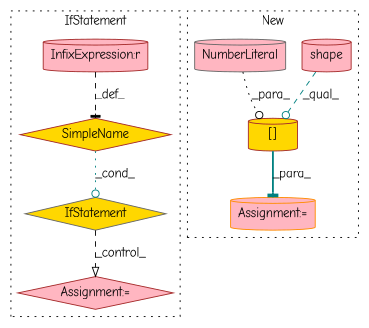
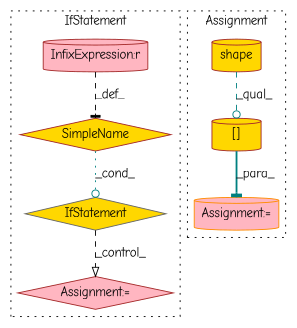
(273, 21) -> (237, 21)
(240, 55) -> none
(327, 55) -> (237, 55)
